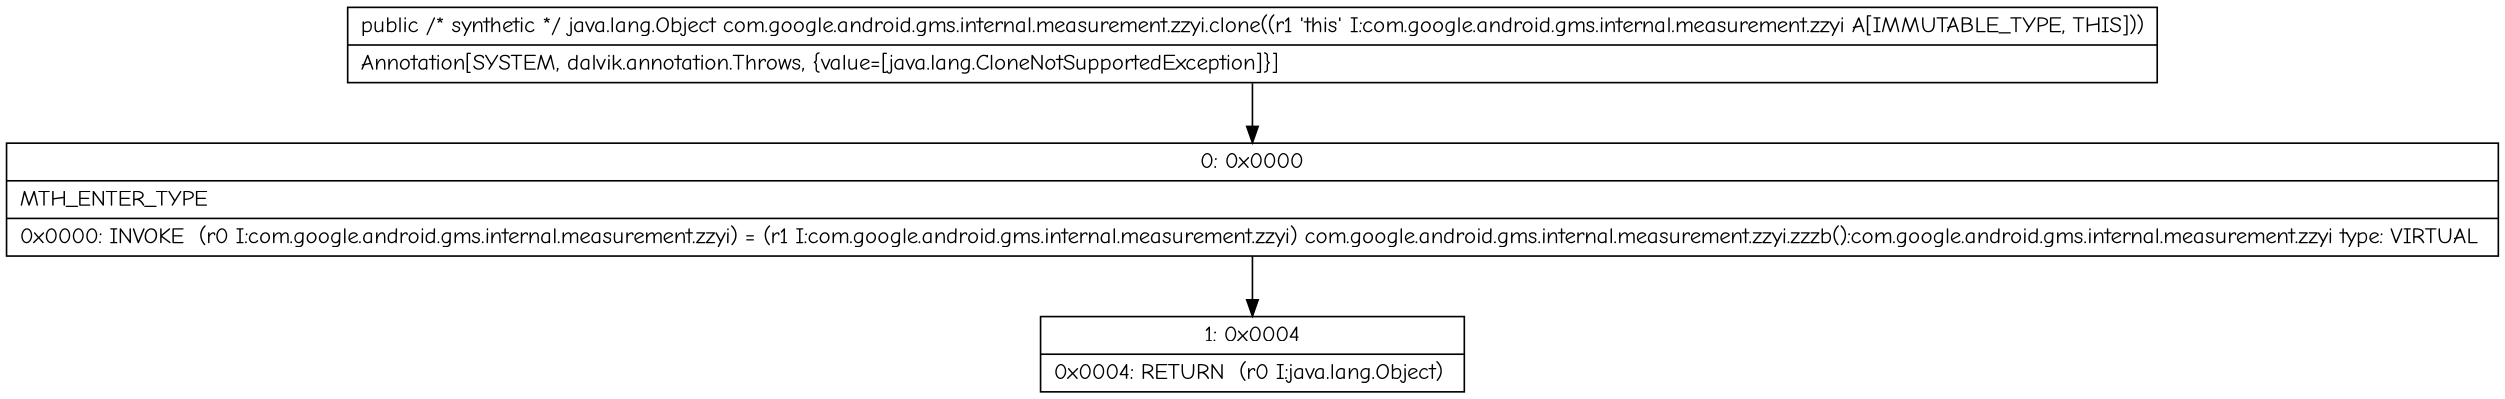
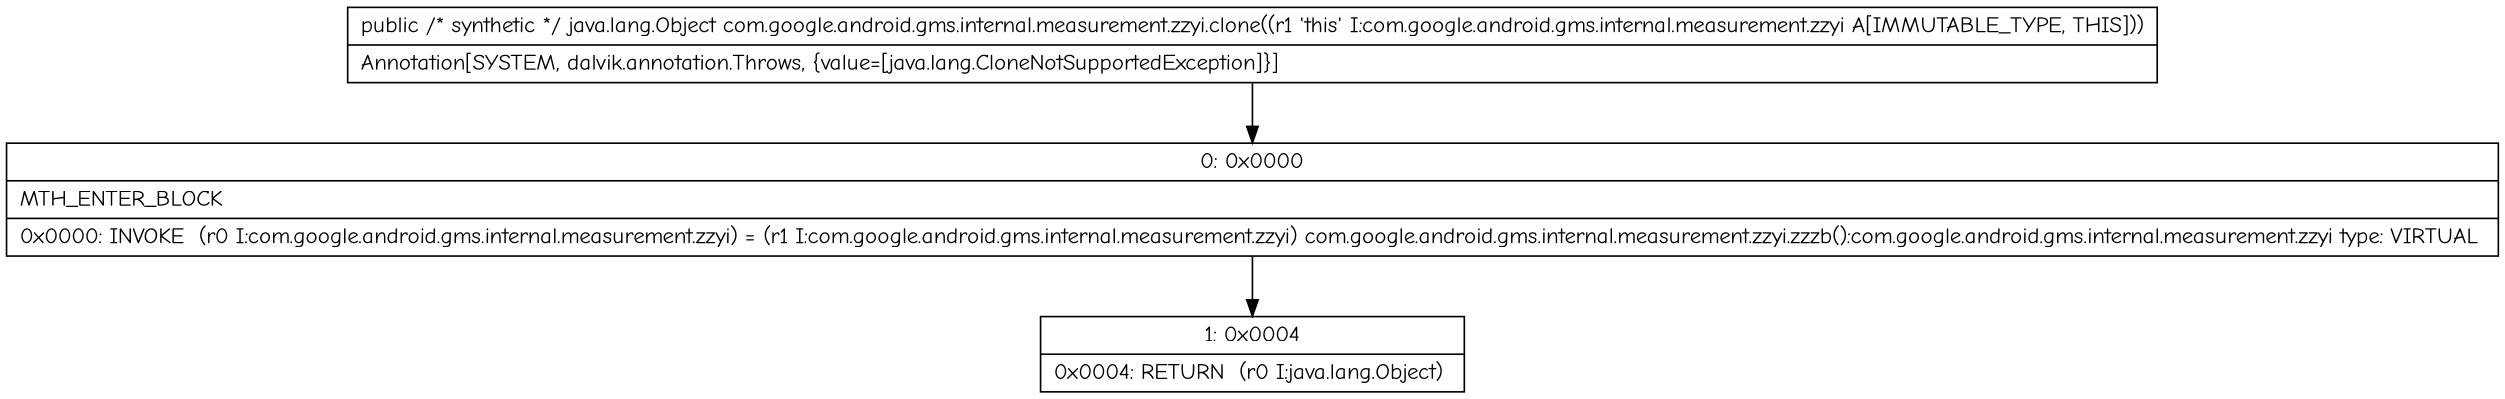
(114, 199) -> (121, 199)
